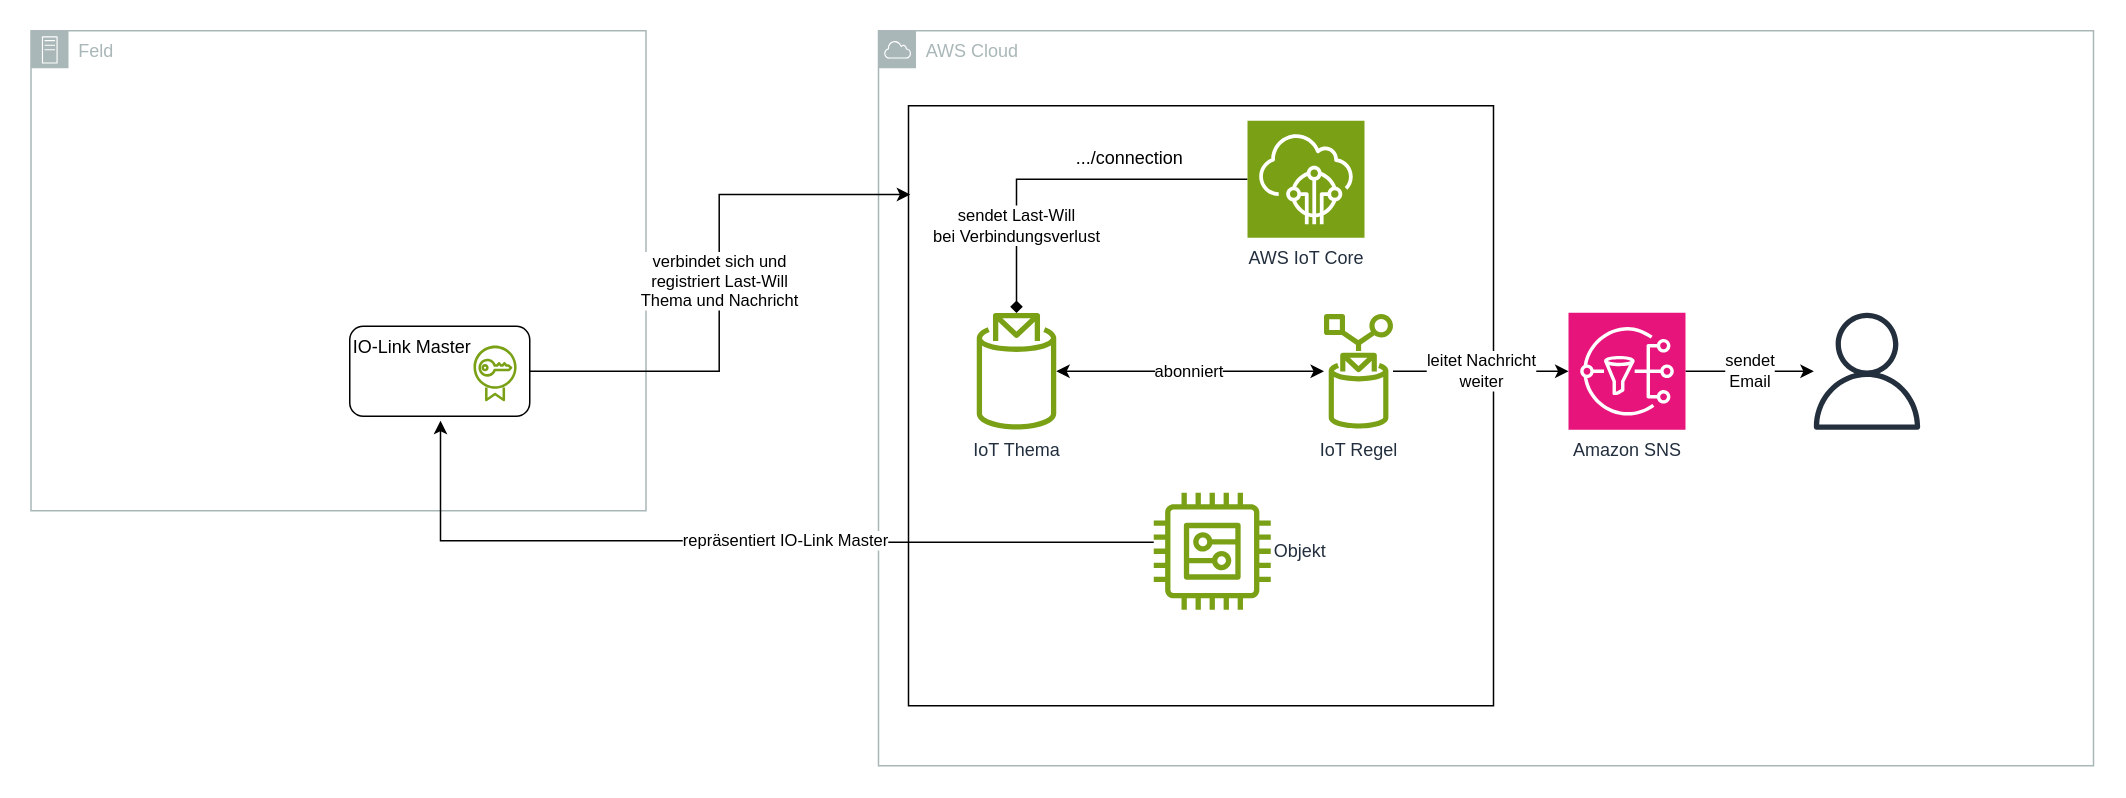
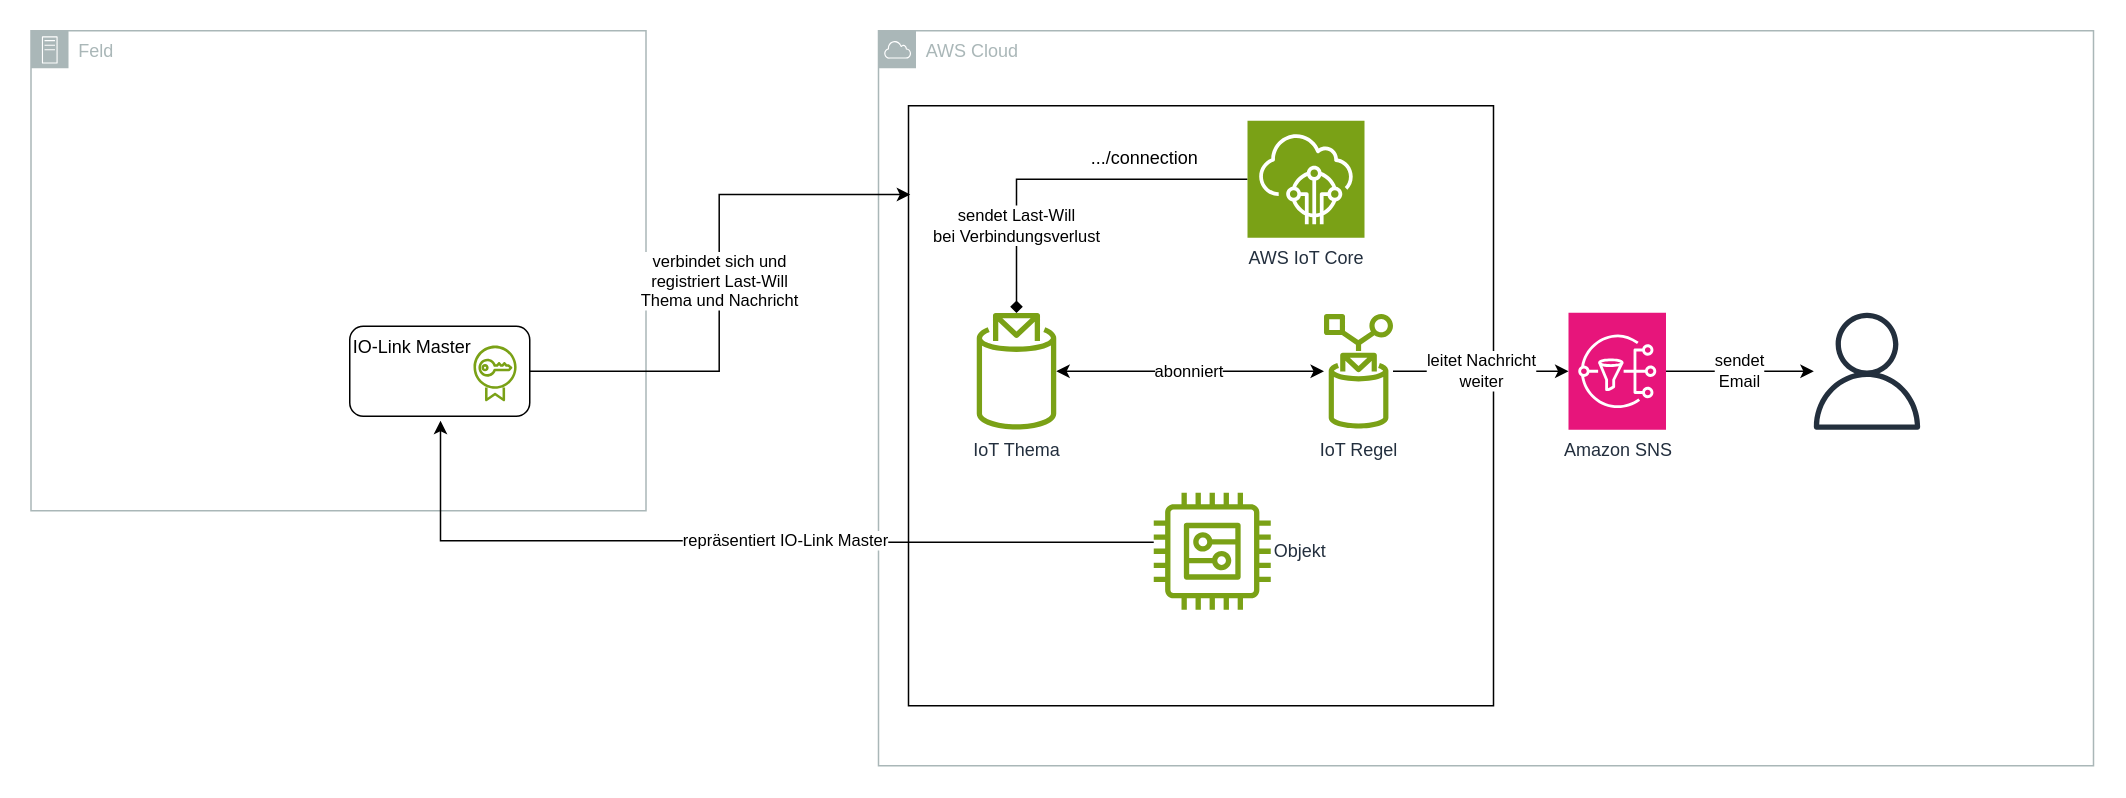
(1133, 158) -> (1148, 158)
(1627, 371) -> (1617, 371)
